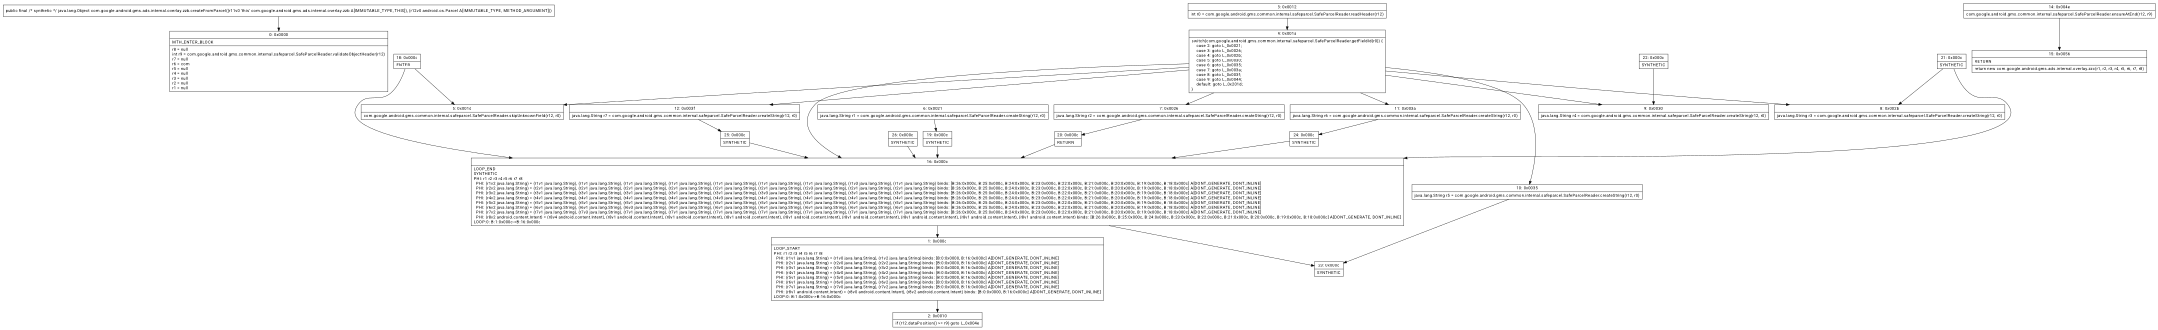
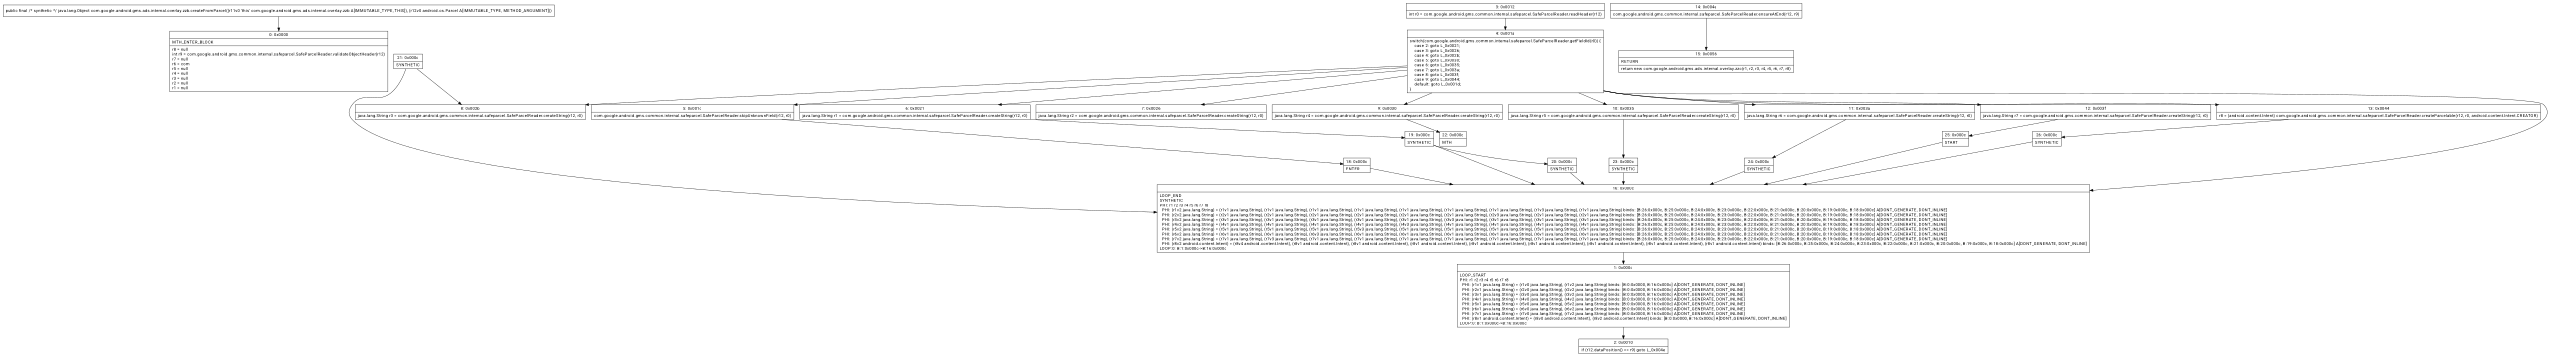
(1654, 65) -> (1447, 142)
(1217, 84) -> (1435, 84)
(1654, 85) -> (1422, 125)
(433, 86) -> (1061, 142)
none -> (1204, 87)
none -> (2379, 112)
(1113, 127) -> (1489, 157)
(735, 142) -> (1951, 142)
(1066, 142) -> (1562, 169)
(1210, 245) -> (1623, 177)
